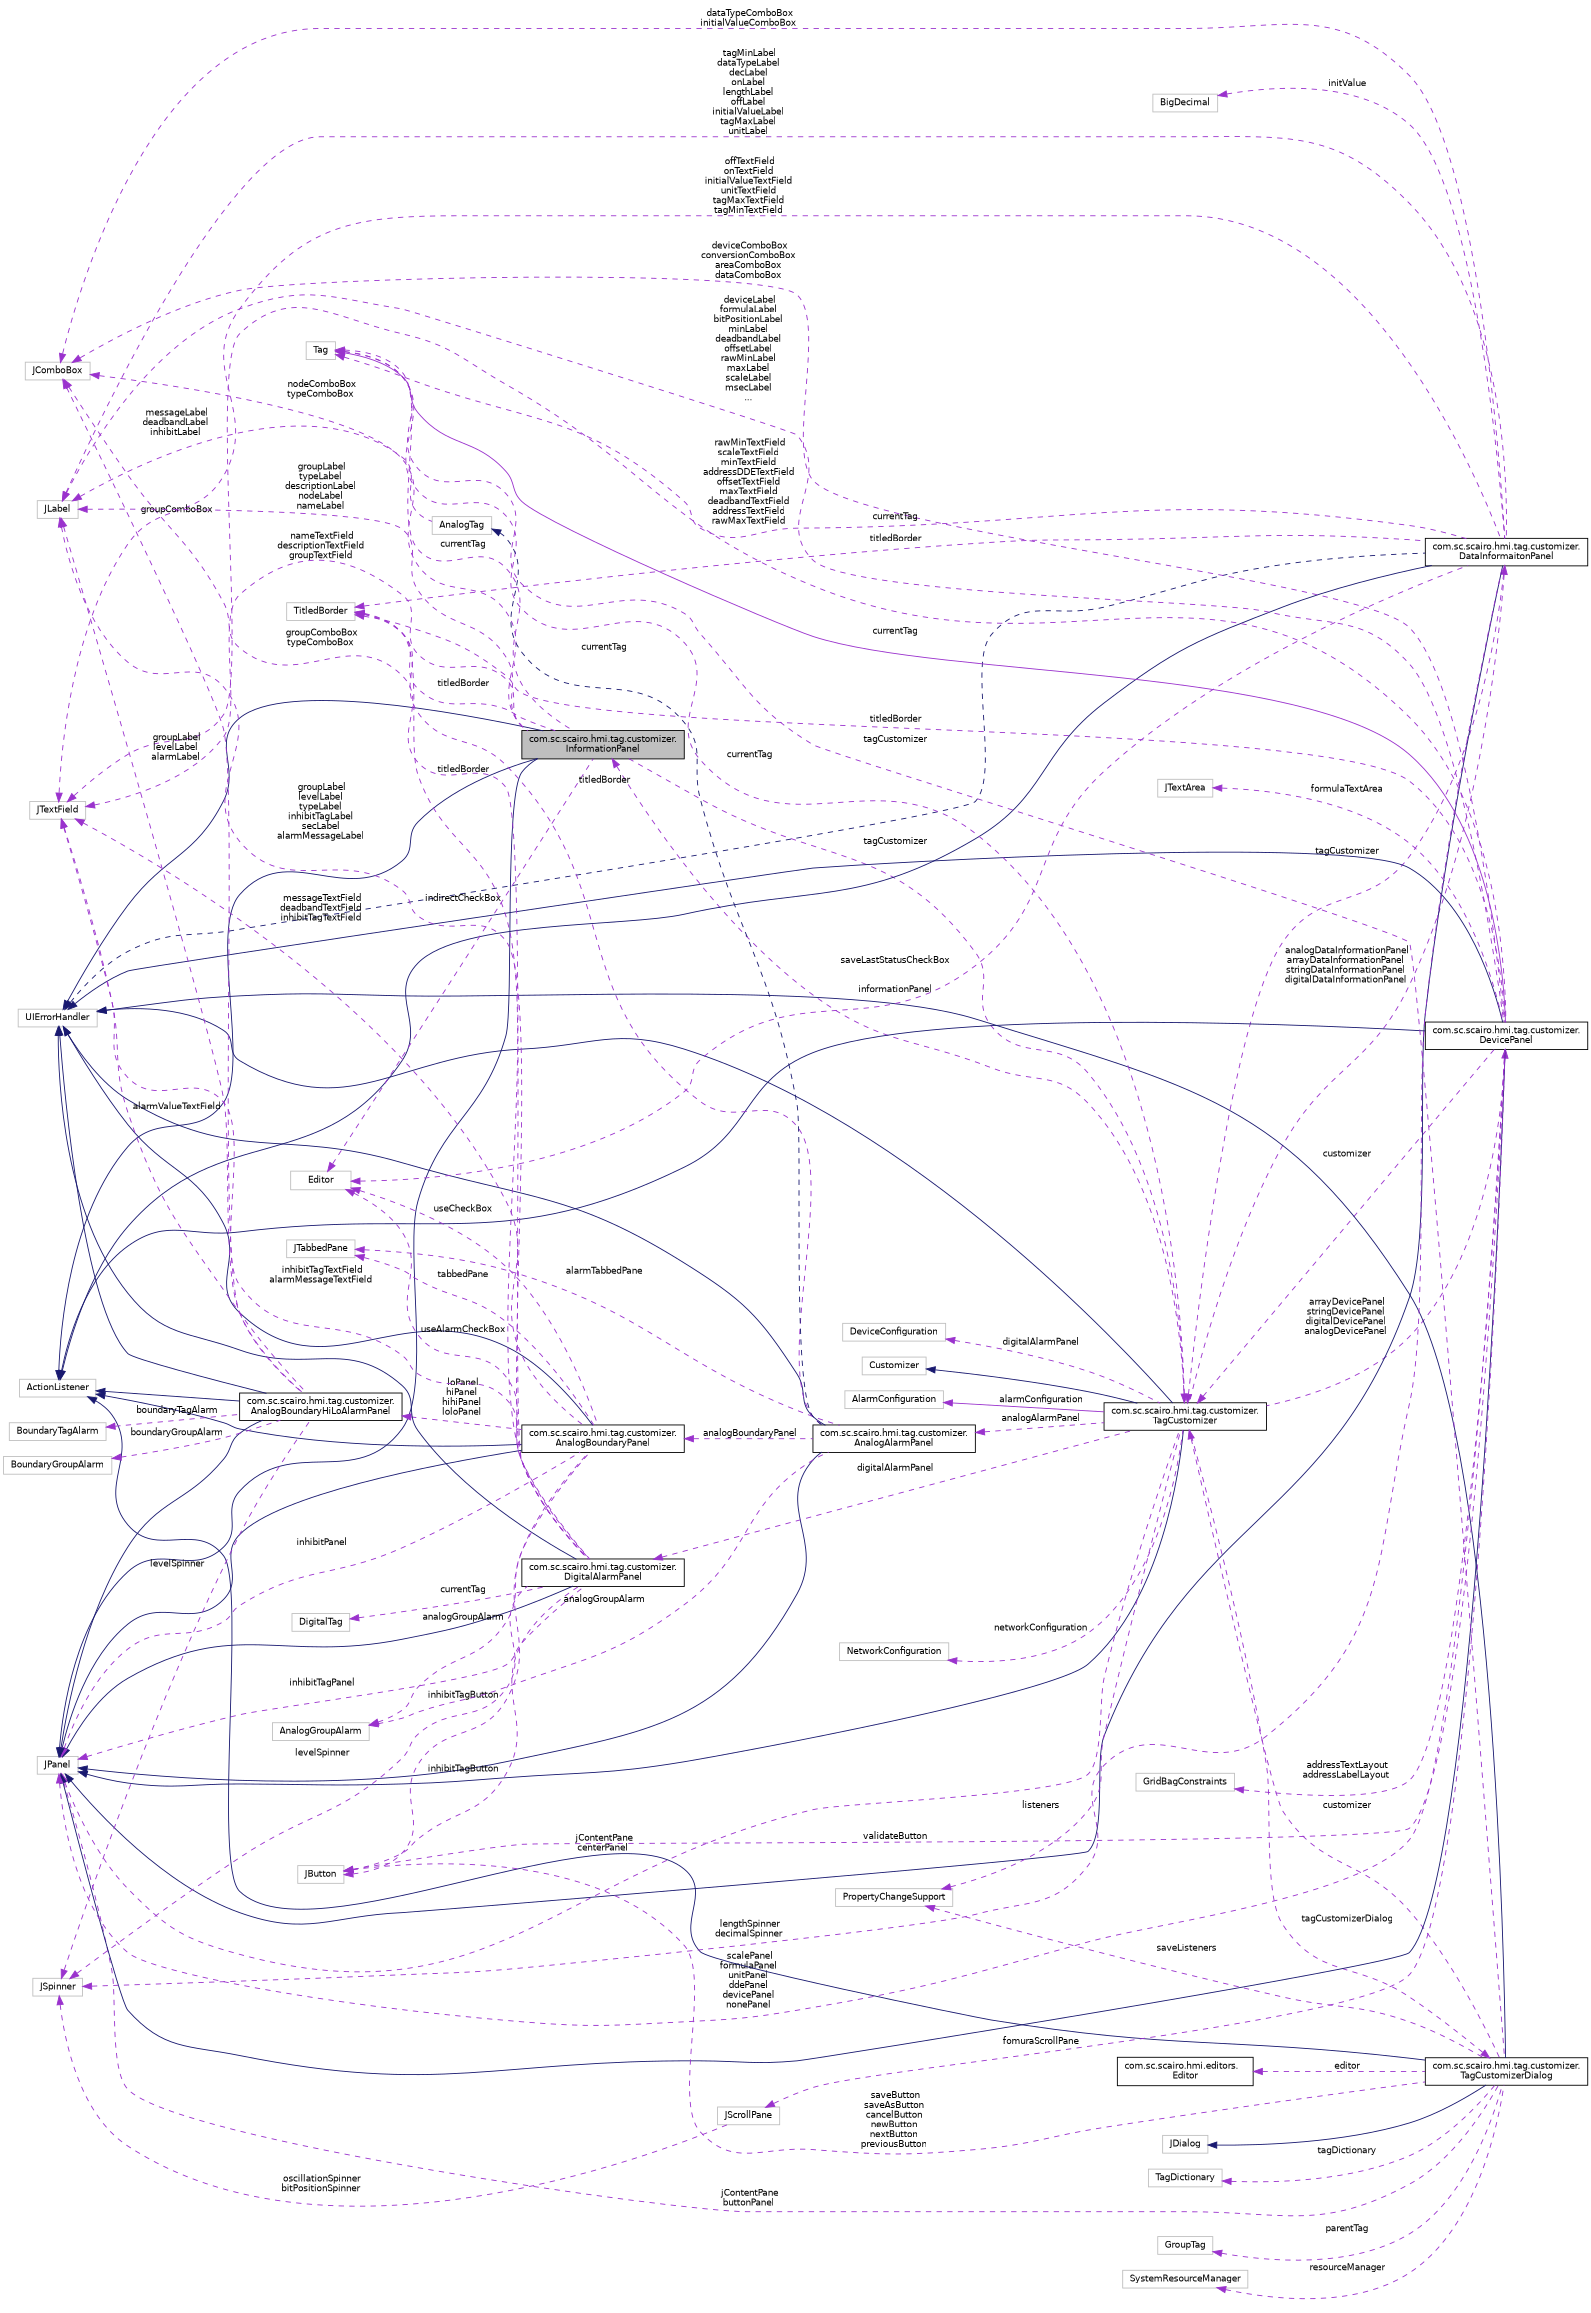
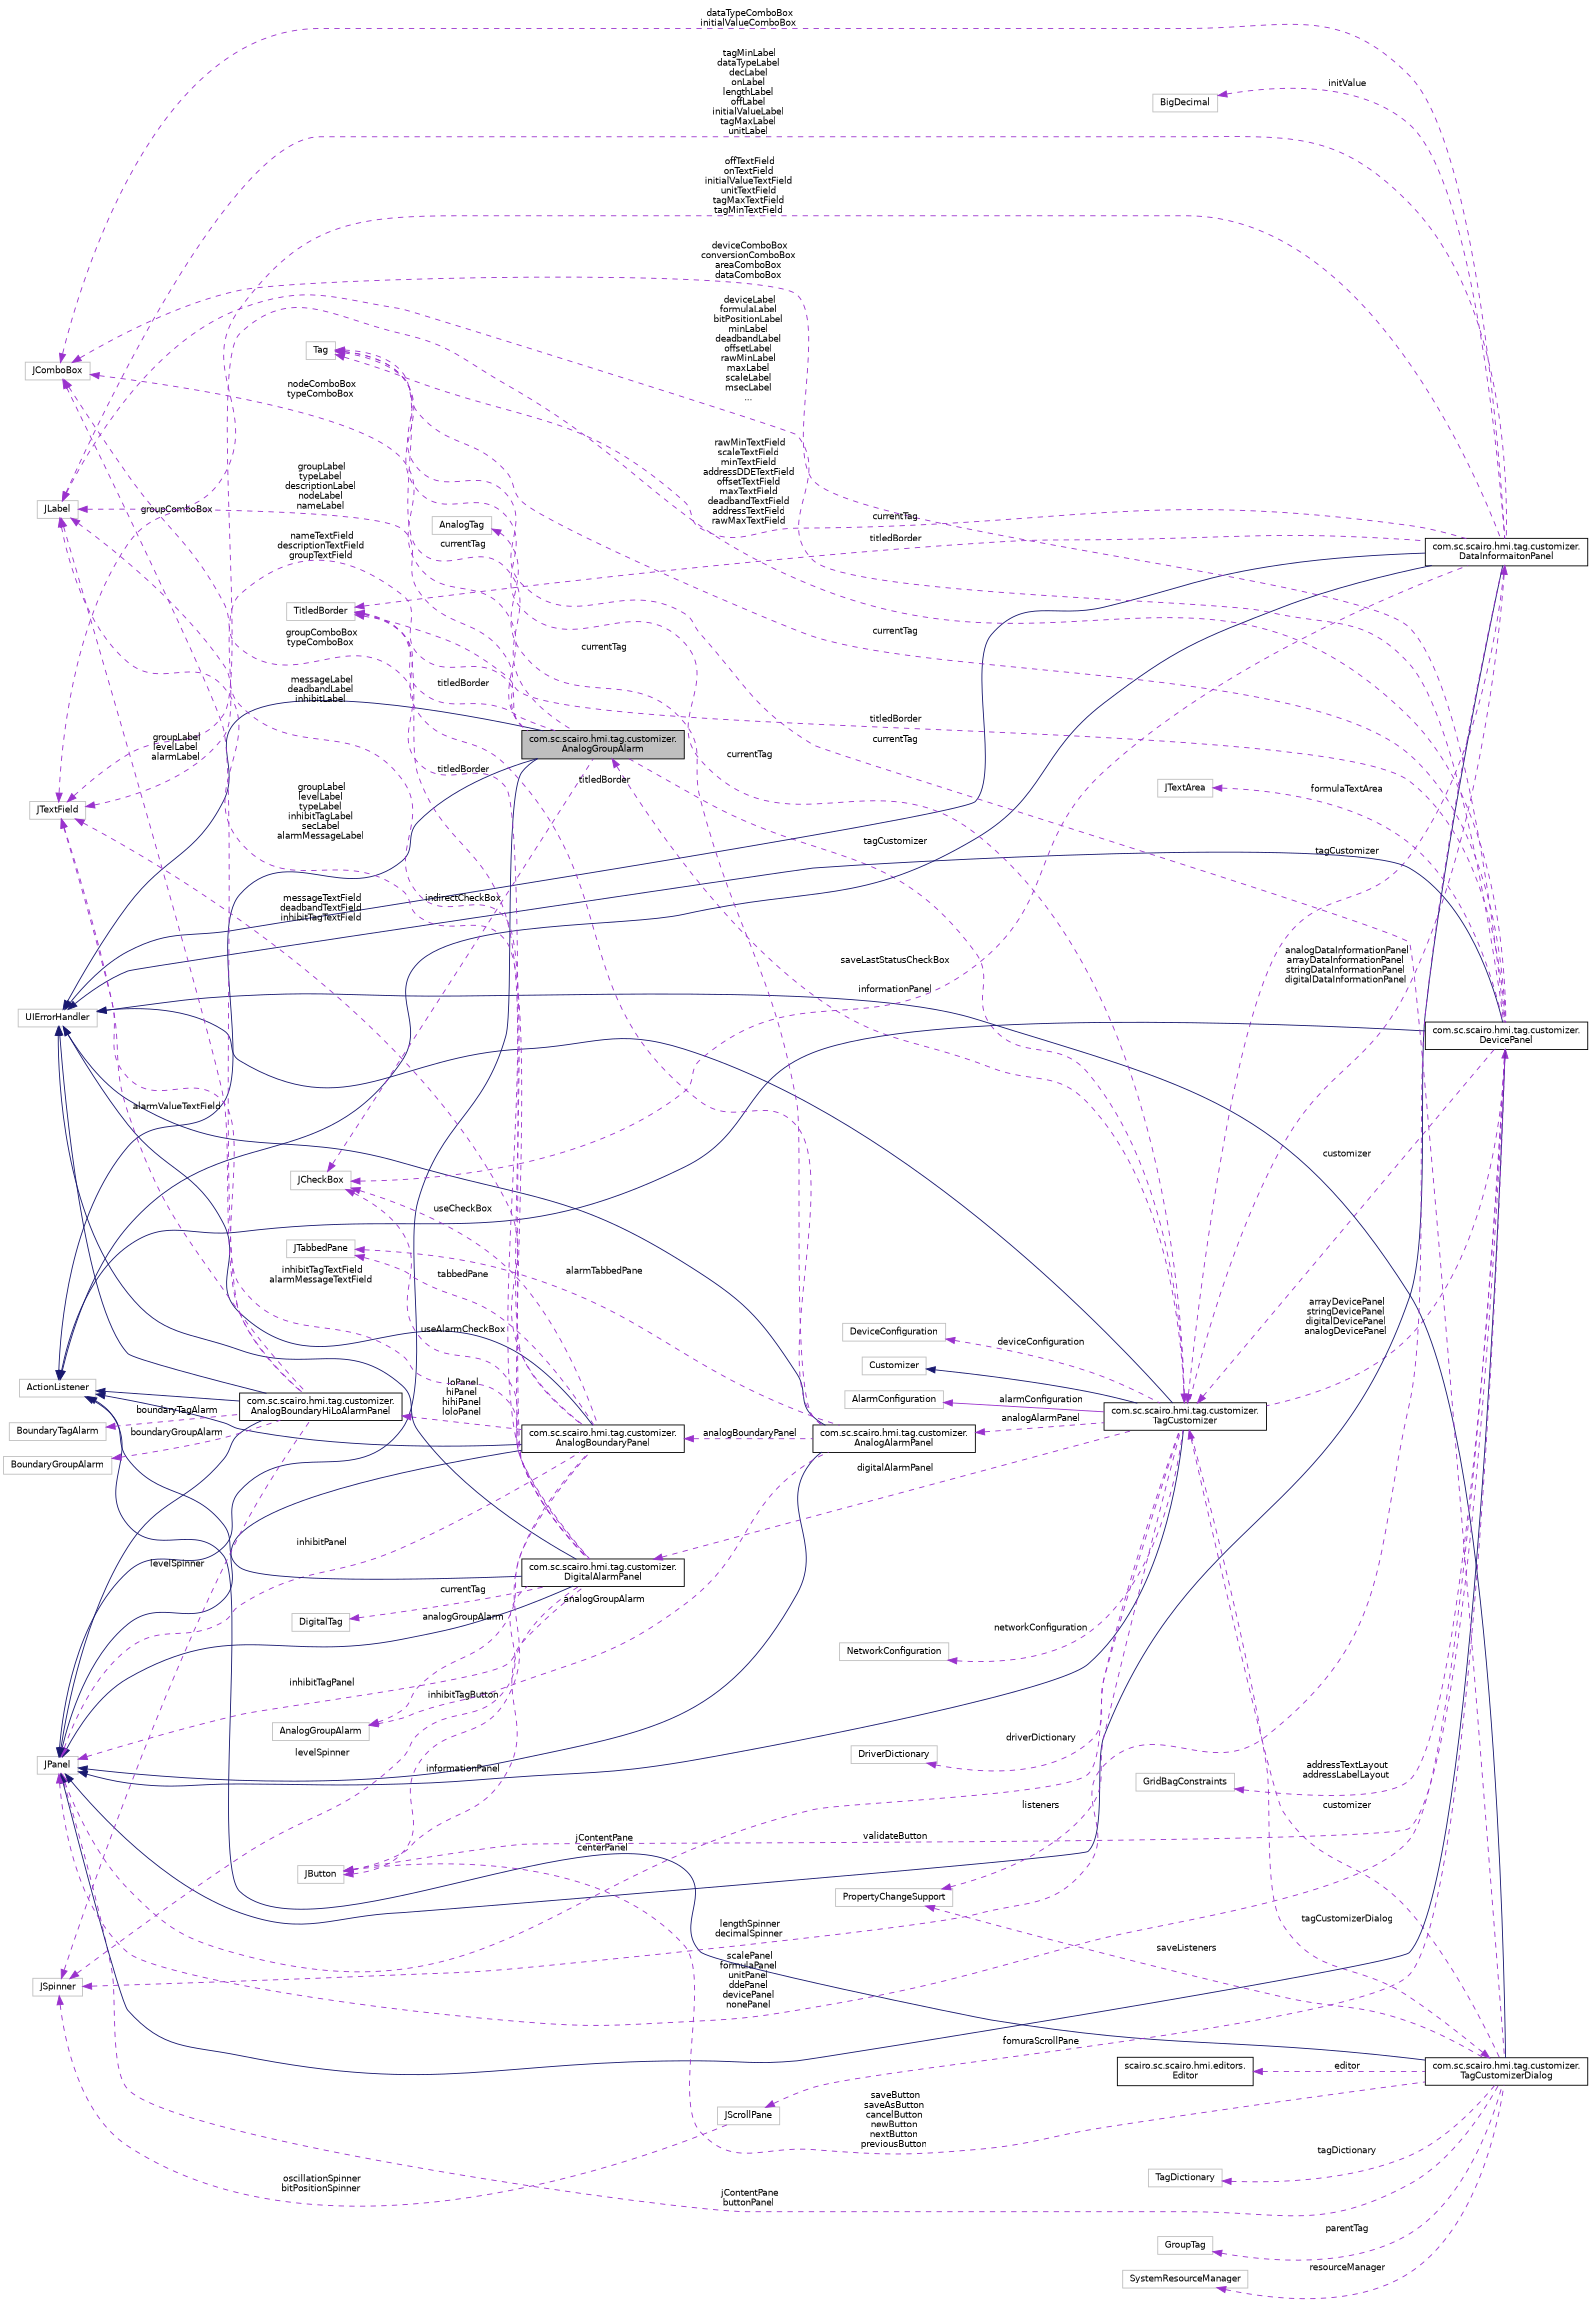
(276, 428) -> (453, 907)
(943, 660) -> (943, 660)
(894, 740) -> (894, 740)
(603, 745) -> (603, 745)
(818, 834) -> (818, 834)
(741, 920) -> (741, 920)
(321, 1180) -> (321, 1180)
(1040, 1342) -> (1040, 1342)
none -> (262, 1574)
none -> (894, 1755)
(462, 1769) -> (462, 1769)
(1185, 2072) -> (1185, 2072)
(1185, 2144) -> none
